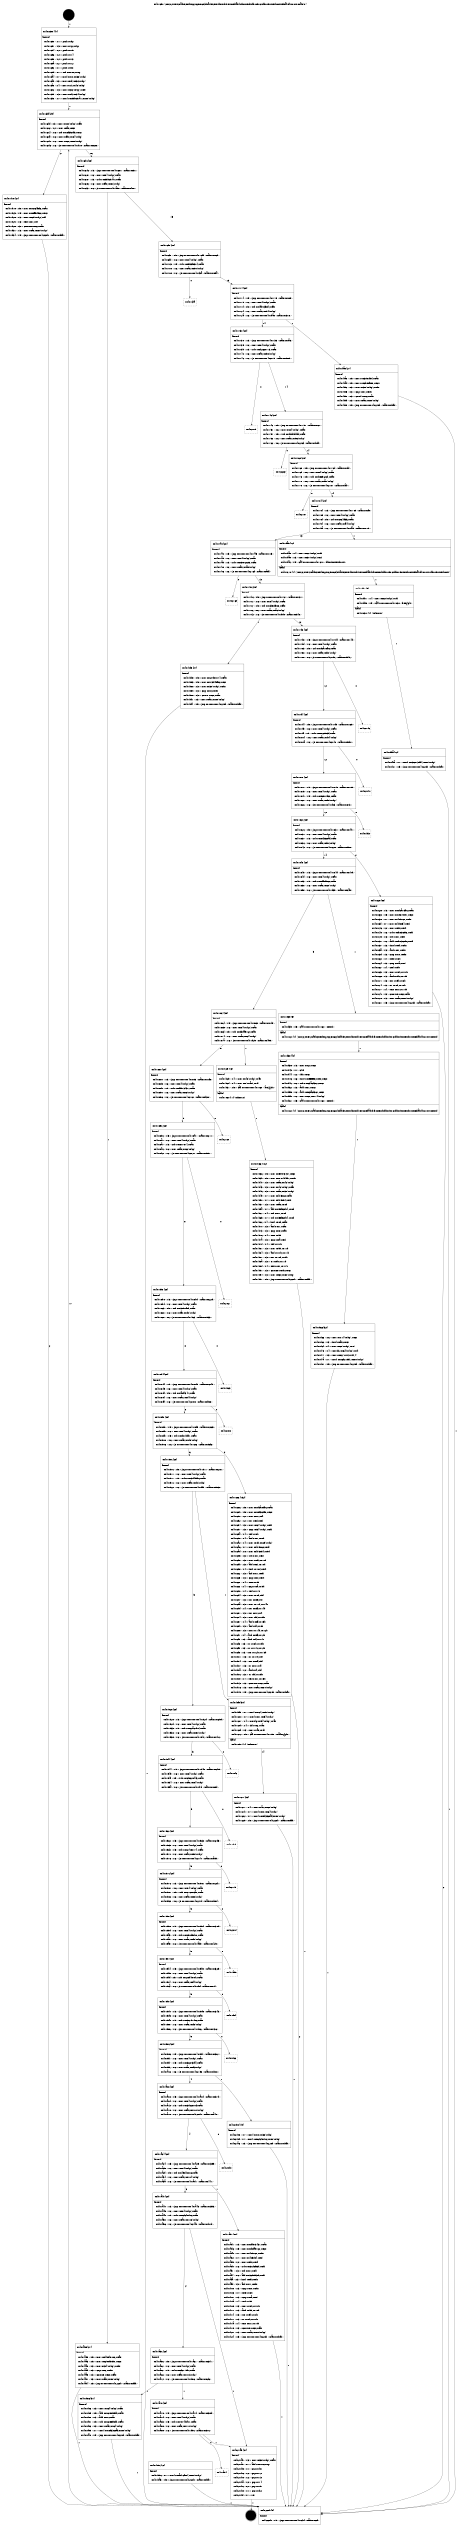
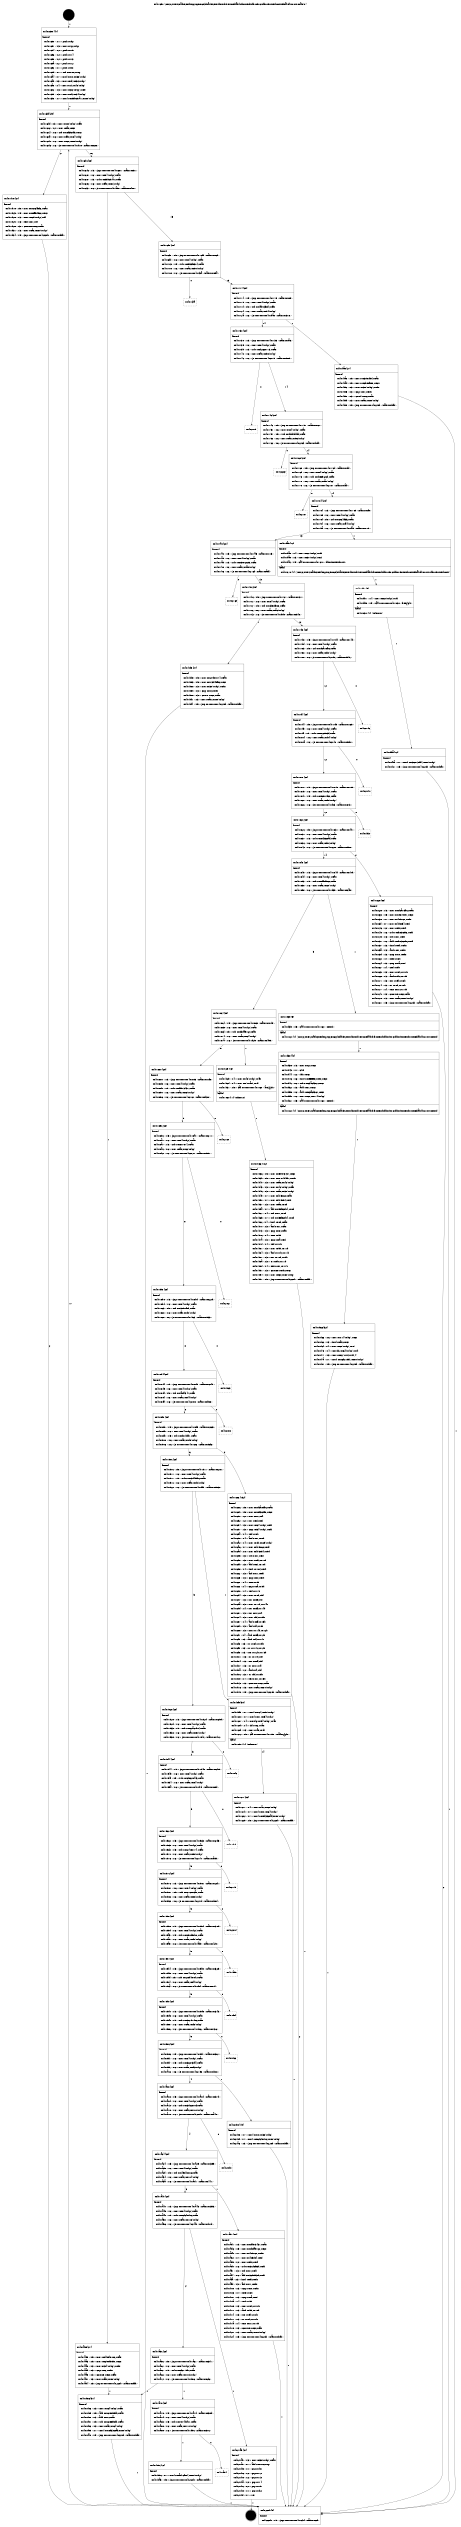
(215, 2444) -> (182, 2448)
(115, 2501) -> (109, 2391)
